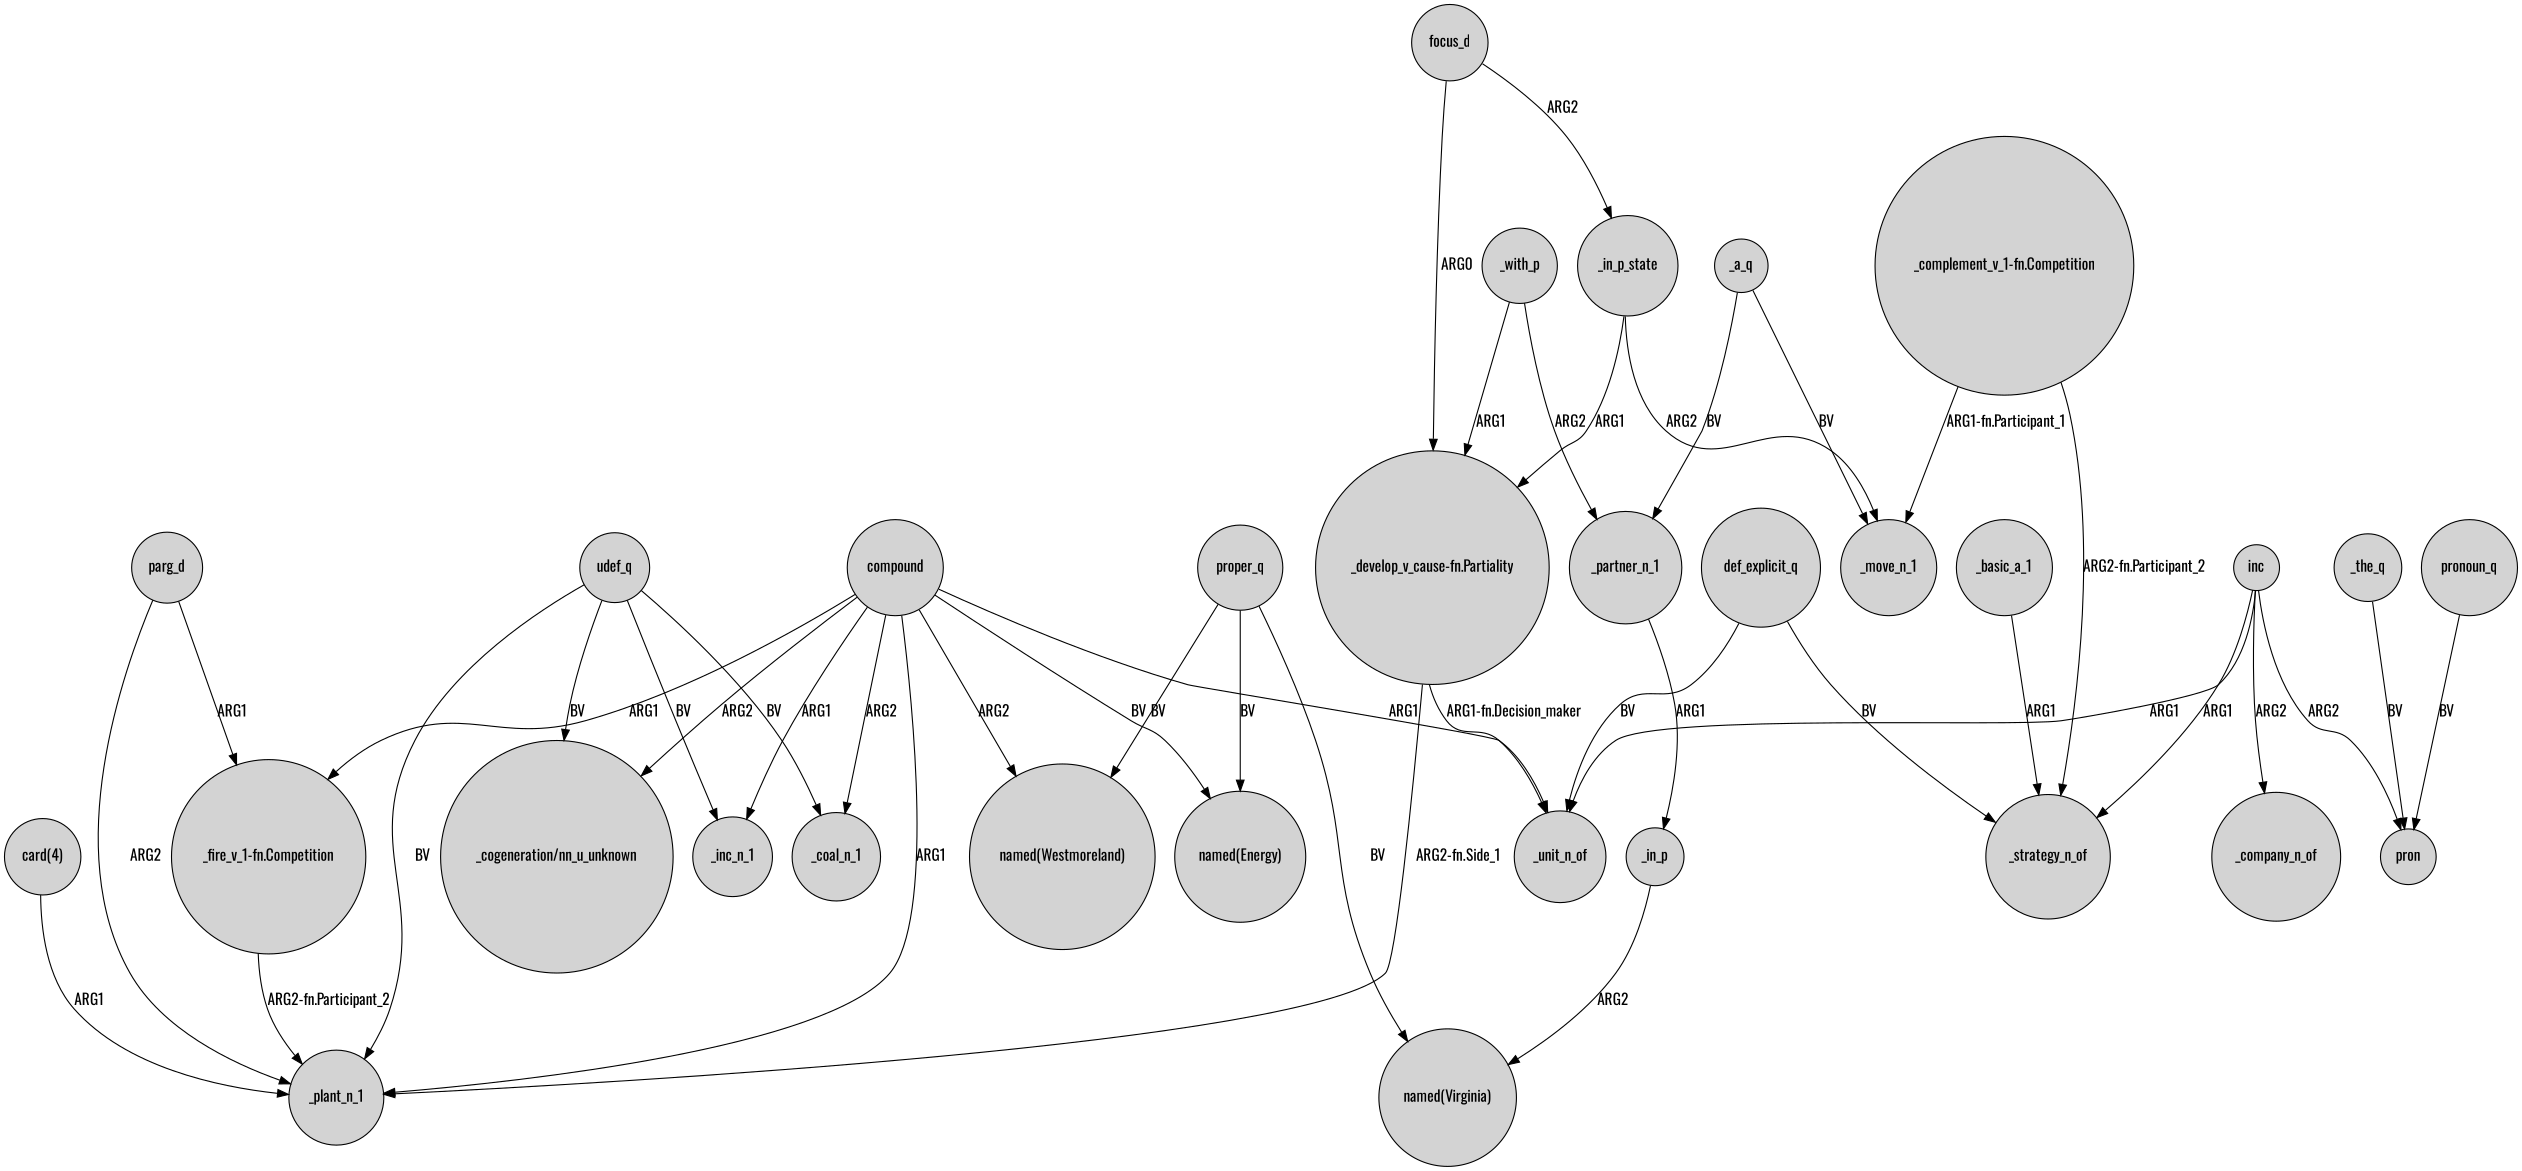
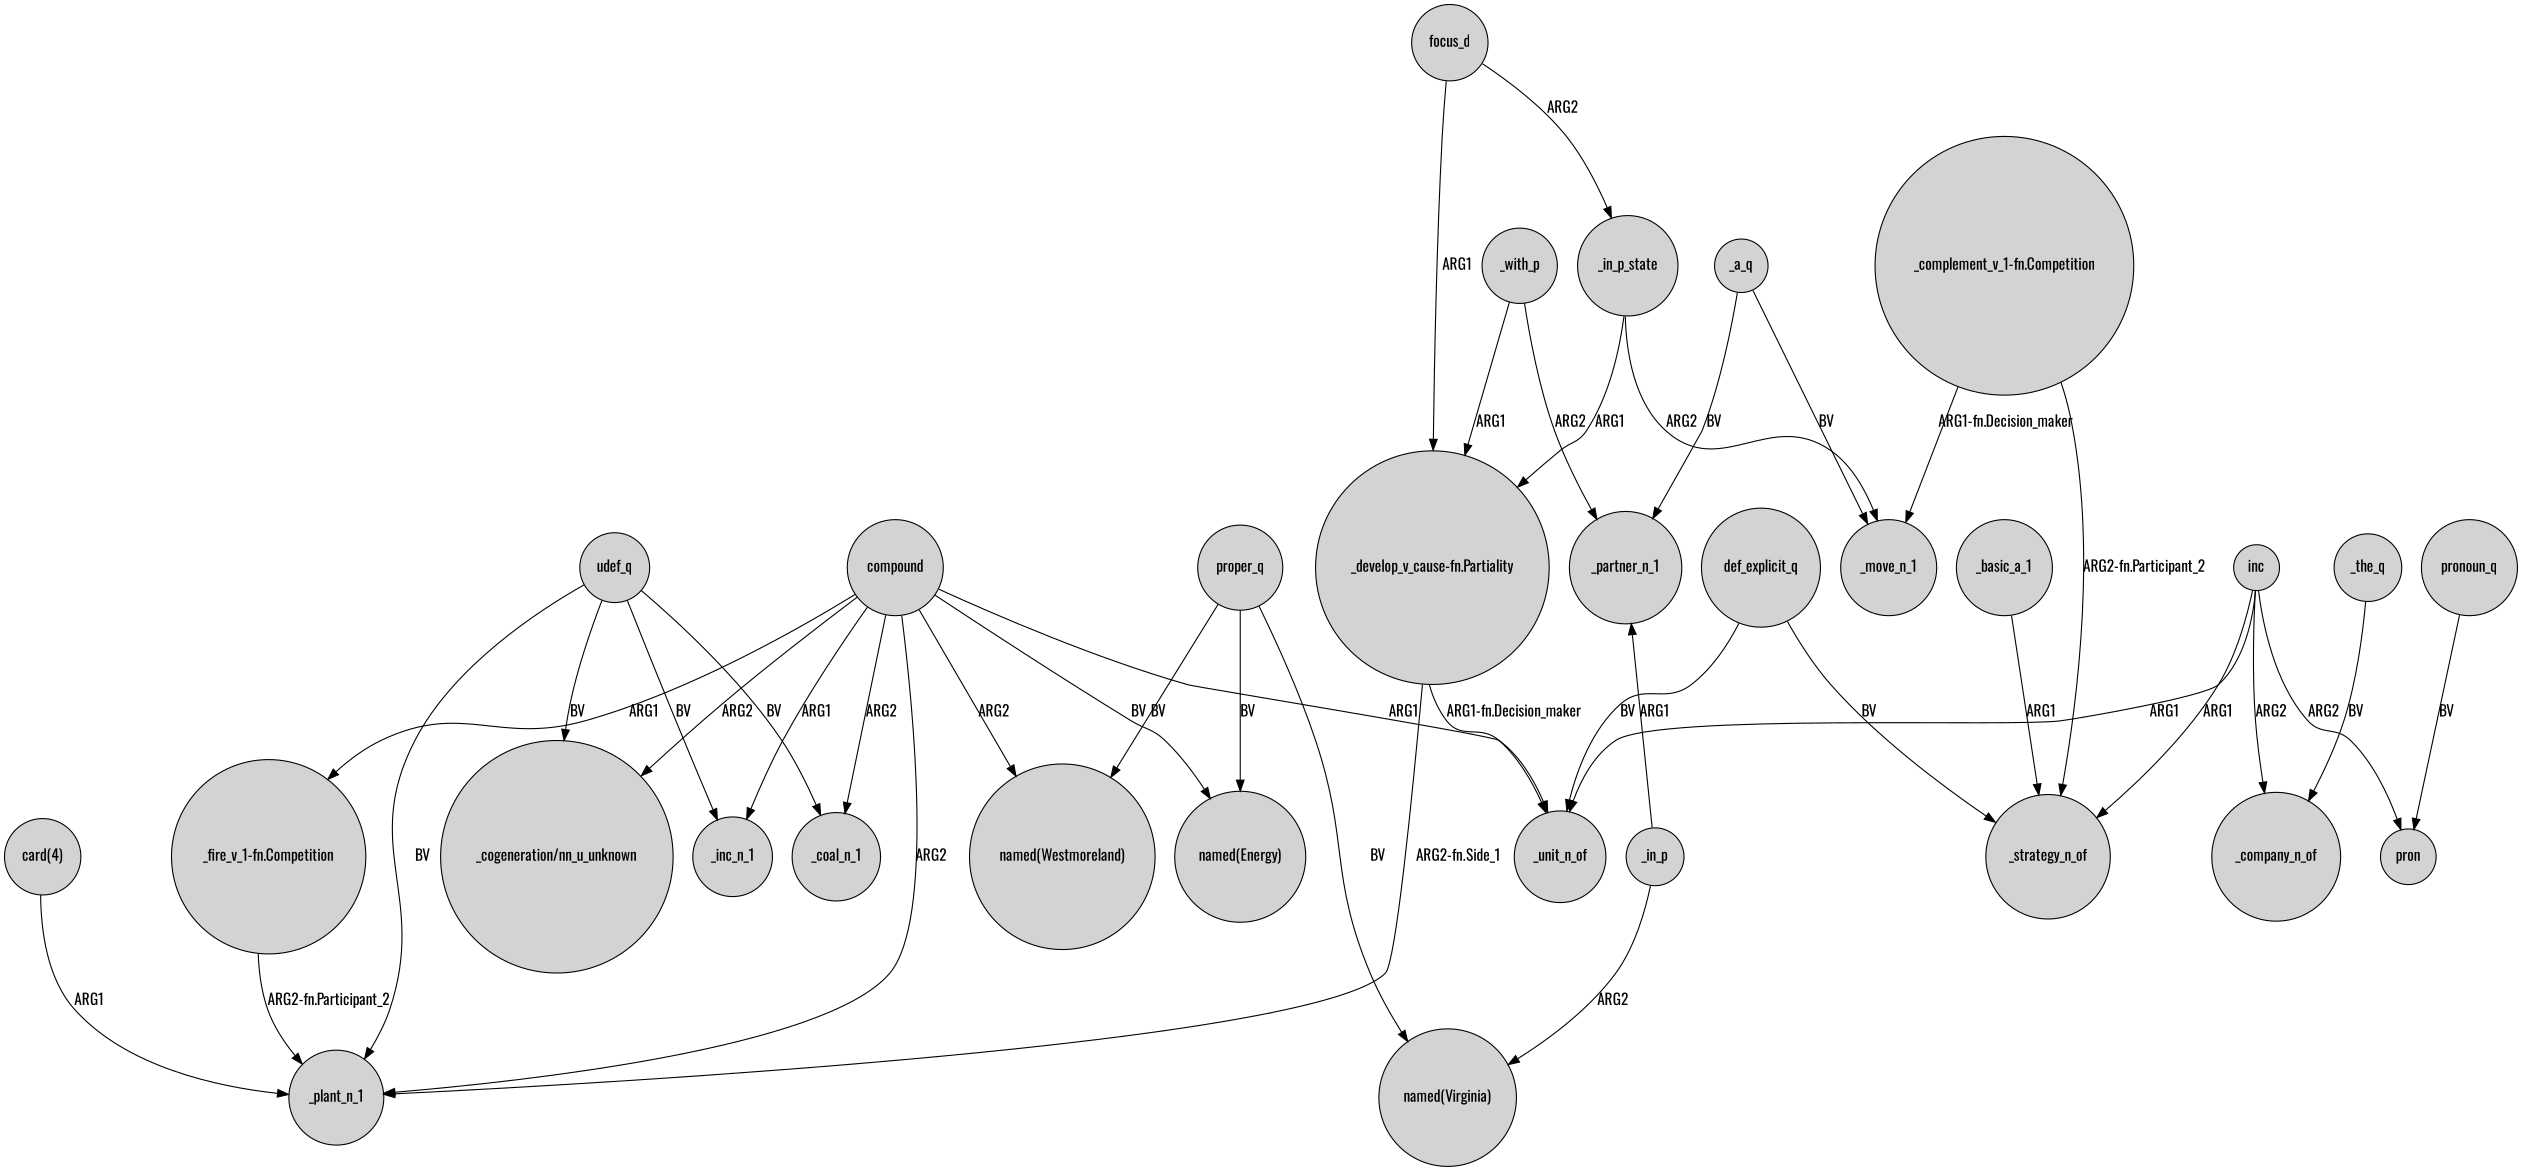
(1457, 266) -> (1457, 266)
(2006, 423) -> (2006, 423)
(167, 568) -> none
(2388, 710) -> (2350, 699)
(1676, 717) -> (1643, 741)
(931, 857) -> (931, 857)
